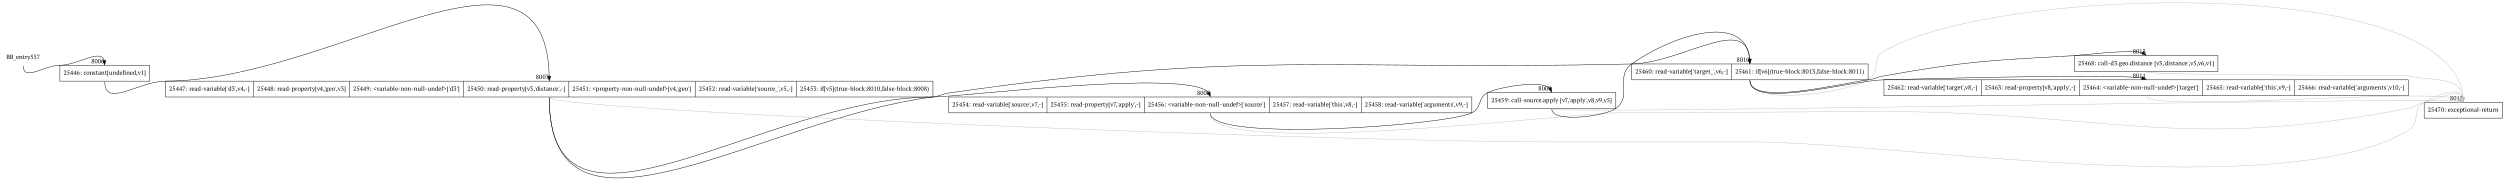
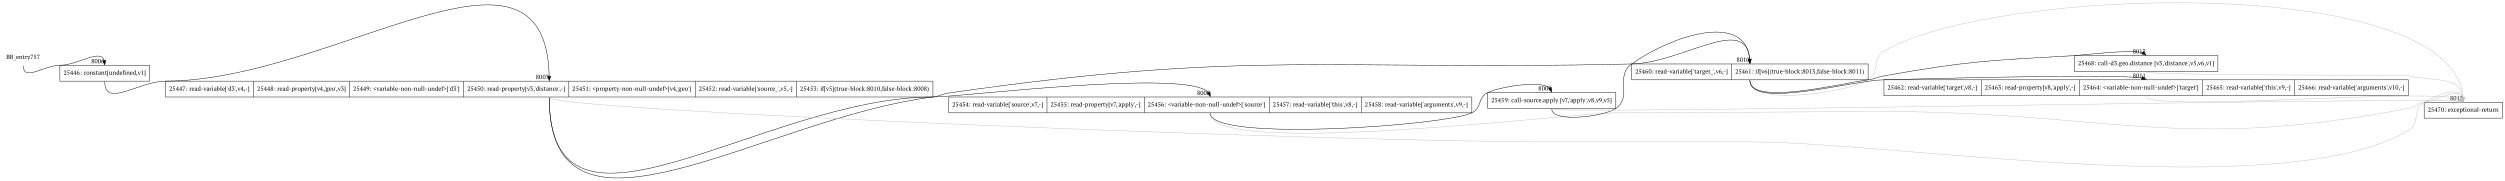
(23, 57) -> (23, 57)
